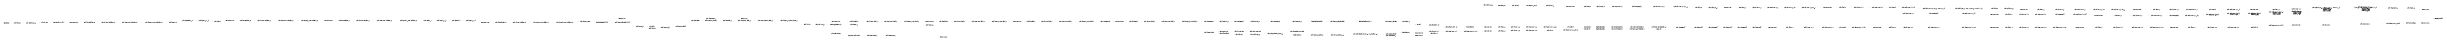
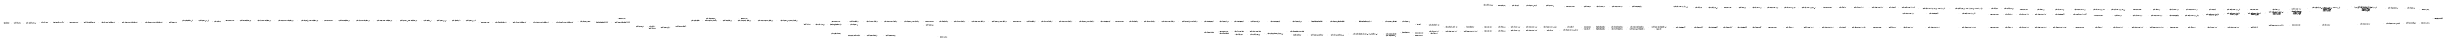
(1659, 7) -> none
